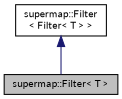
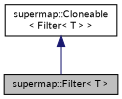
(61, 20) -> (61, 20)
